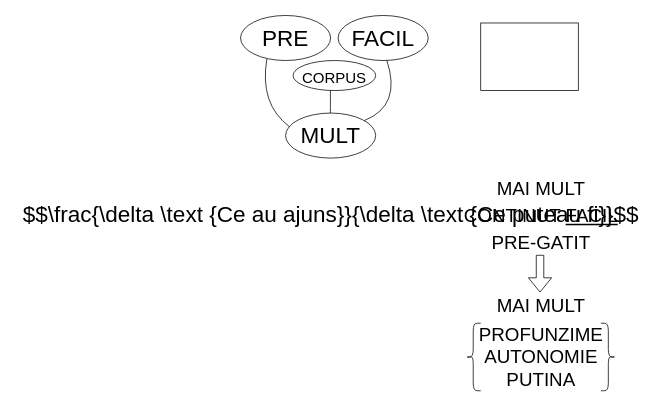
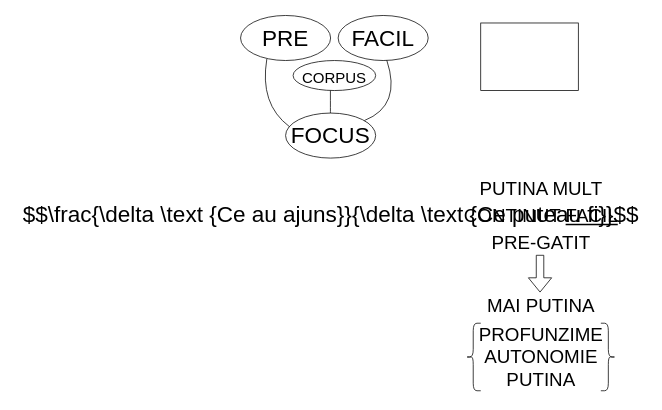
(330, 135) -> (330, 135)
(541, 214) -> (541, 214)
(541, 315) -> (541, 315)
